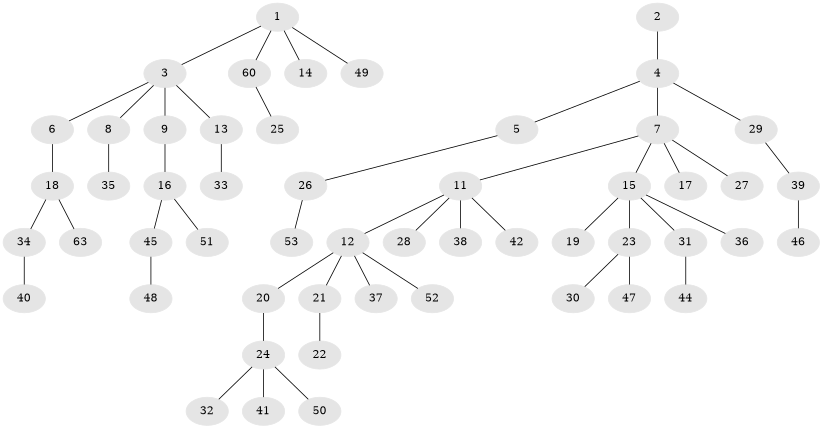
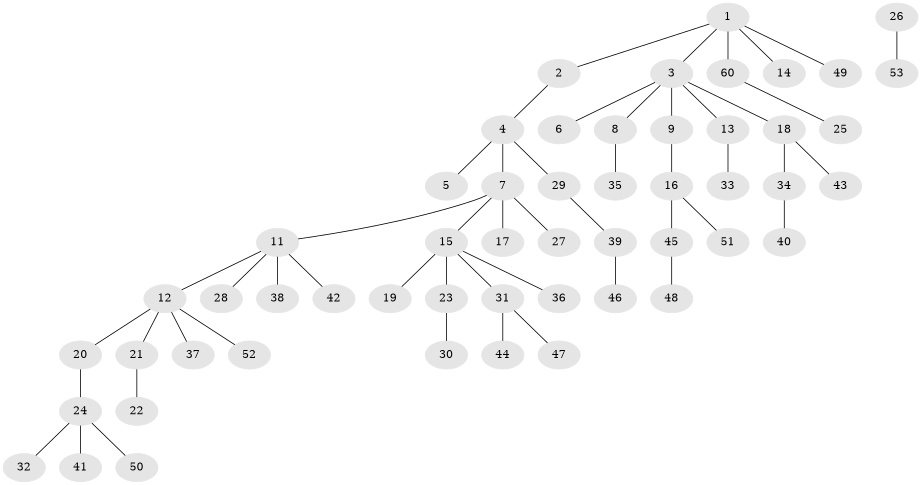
none -> (643, 45)
(52, 158) -> (728, 102)
(411, 158) -> none
(81, 242) -> (841, 186)
(629, 271) -> (531, 327)
